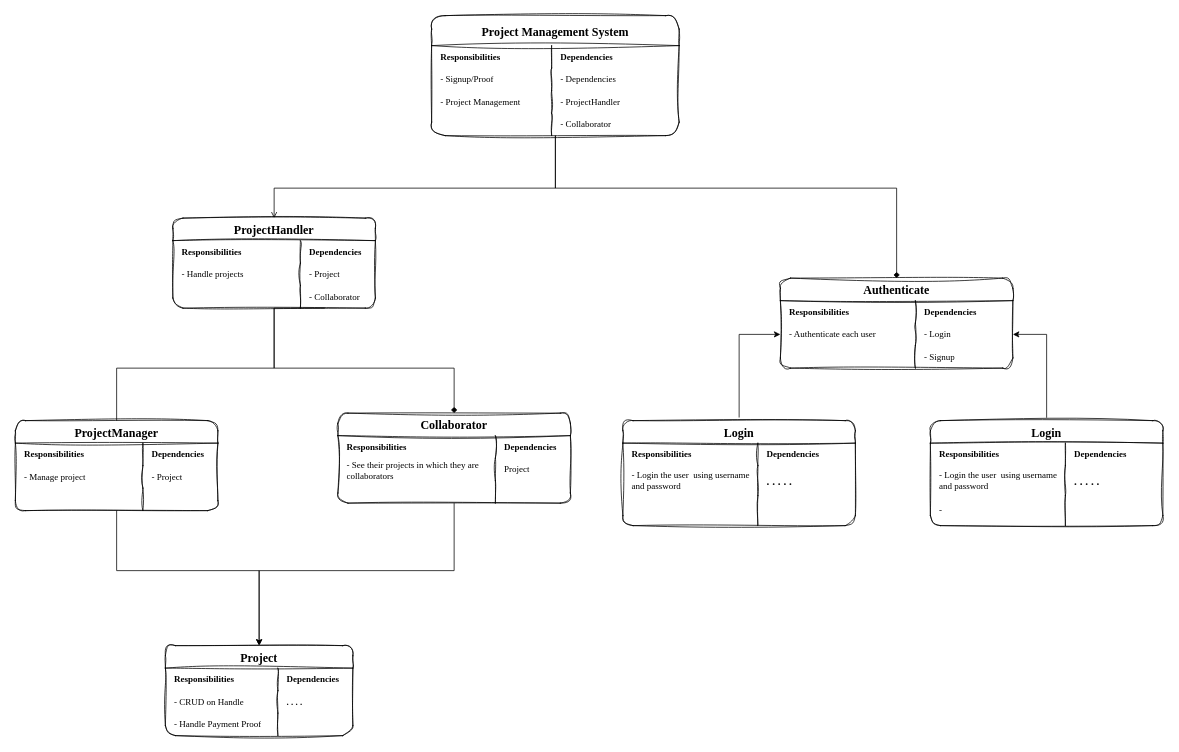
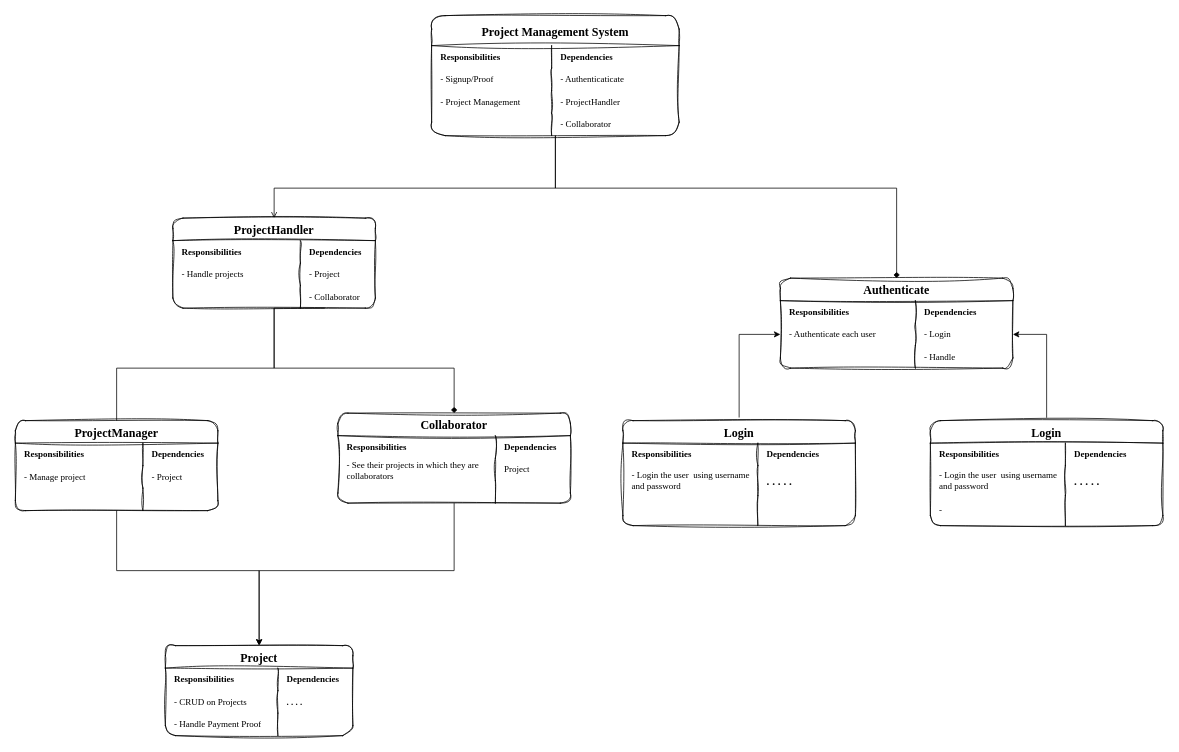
(594, 79) -> (602, 79)
(942, 357) -> (942, 357)
(210, 702) -> (216, 702)
